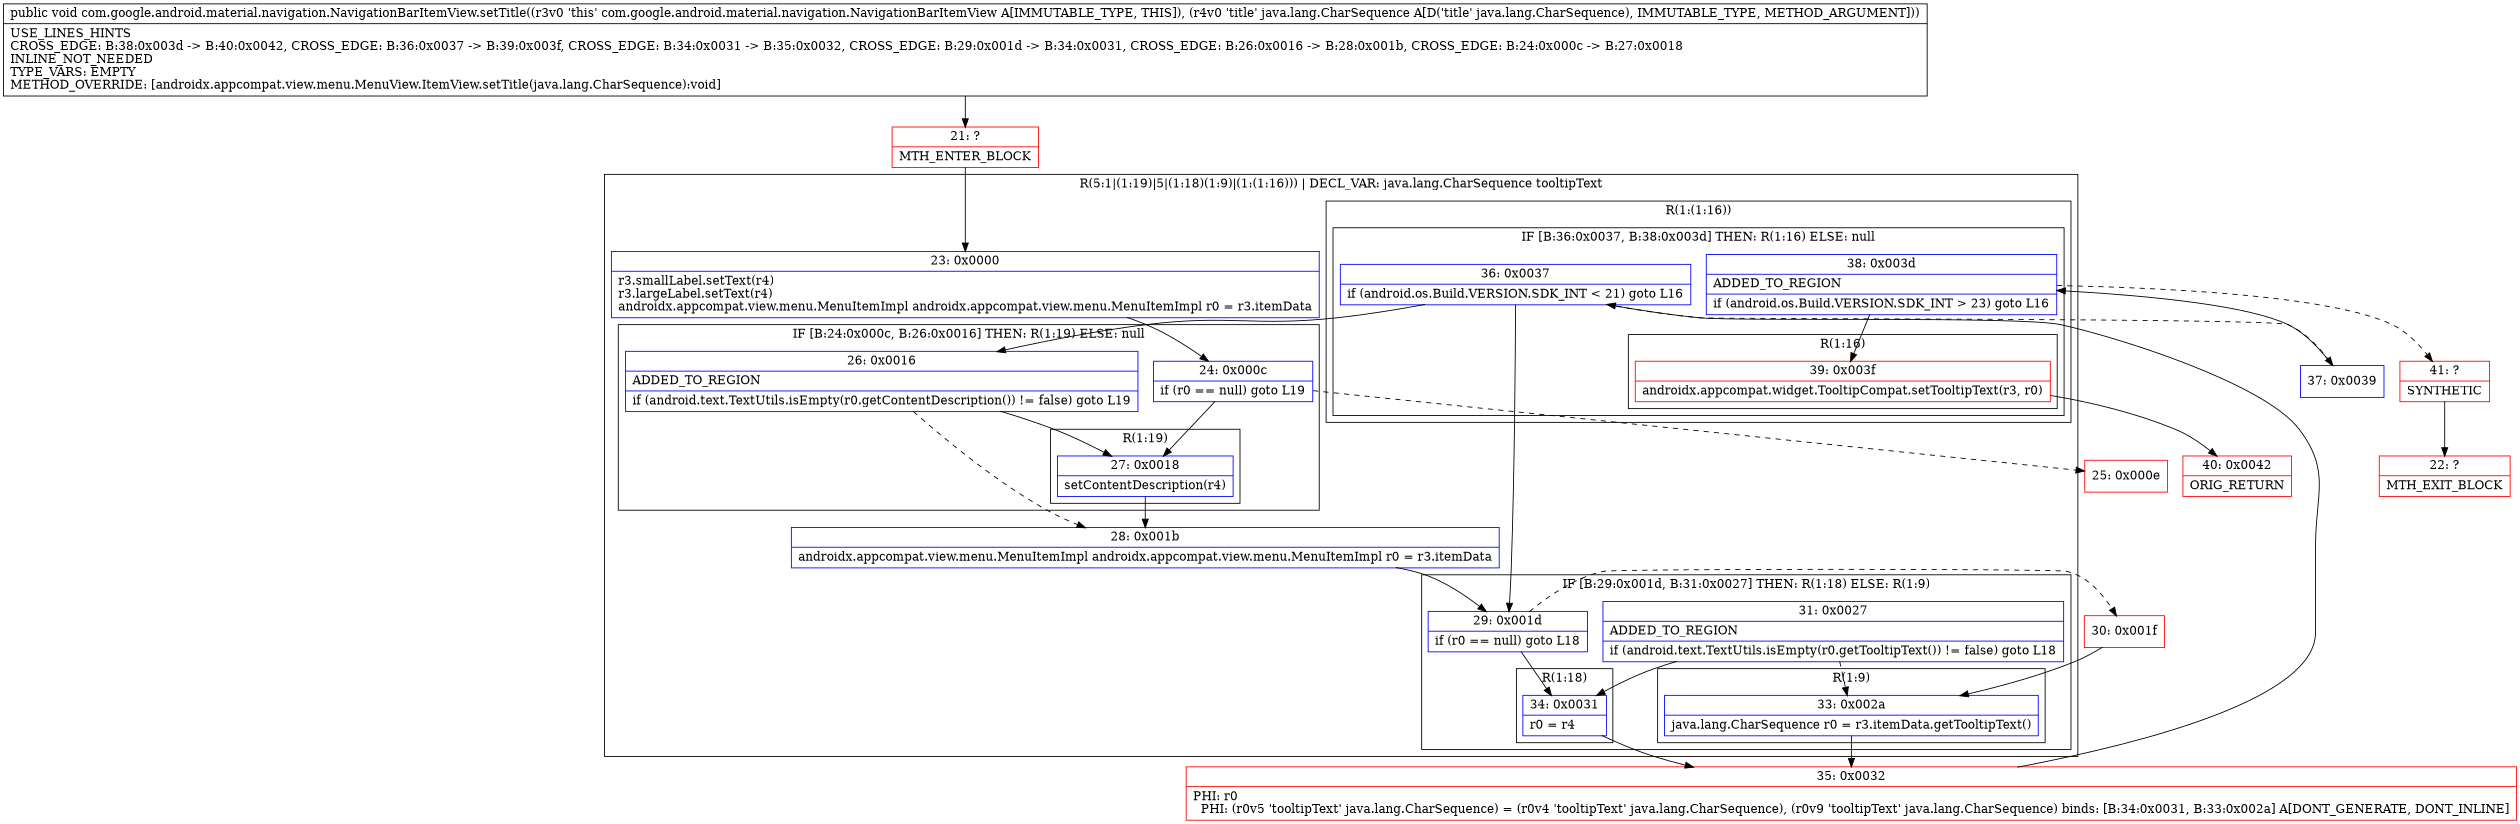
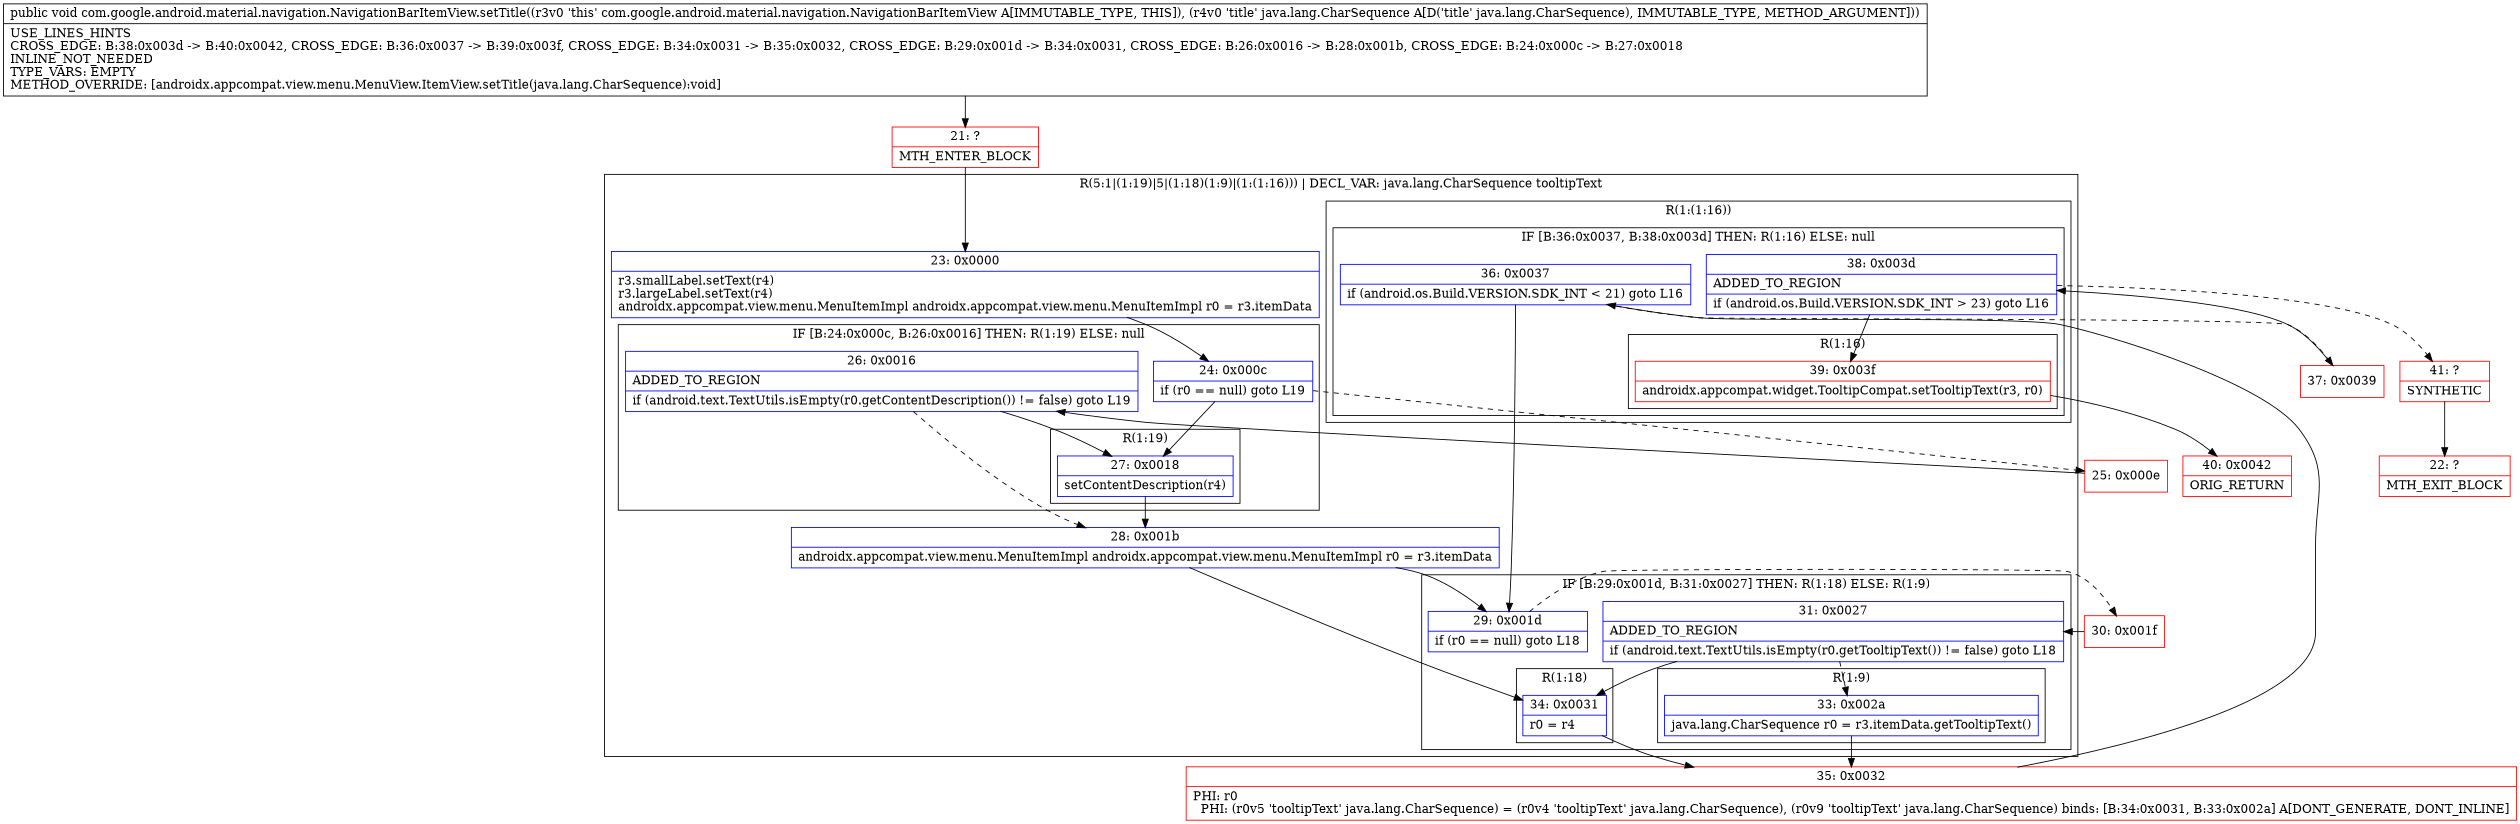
(1320, 319) -> (1575, 447)
(2342, 381) -> (2342, 381)
(1537, 675) -> (1351, 635)
(2037, 675) -> (2078, 632)
